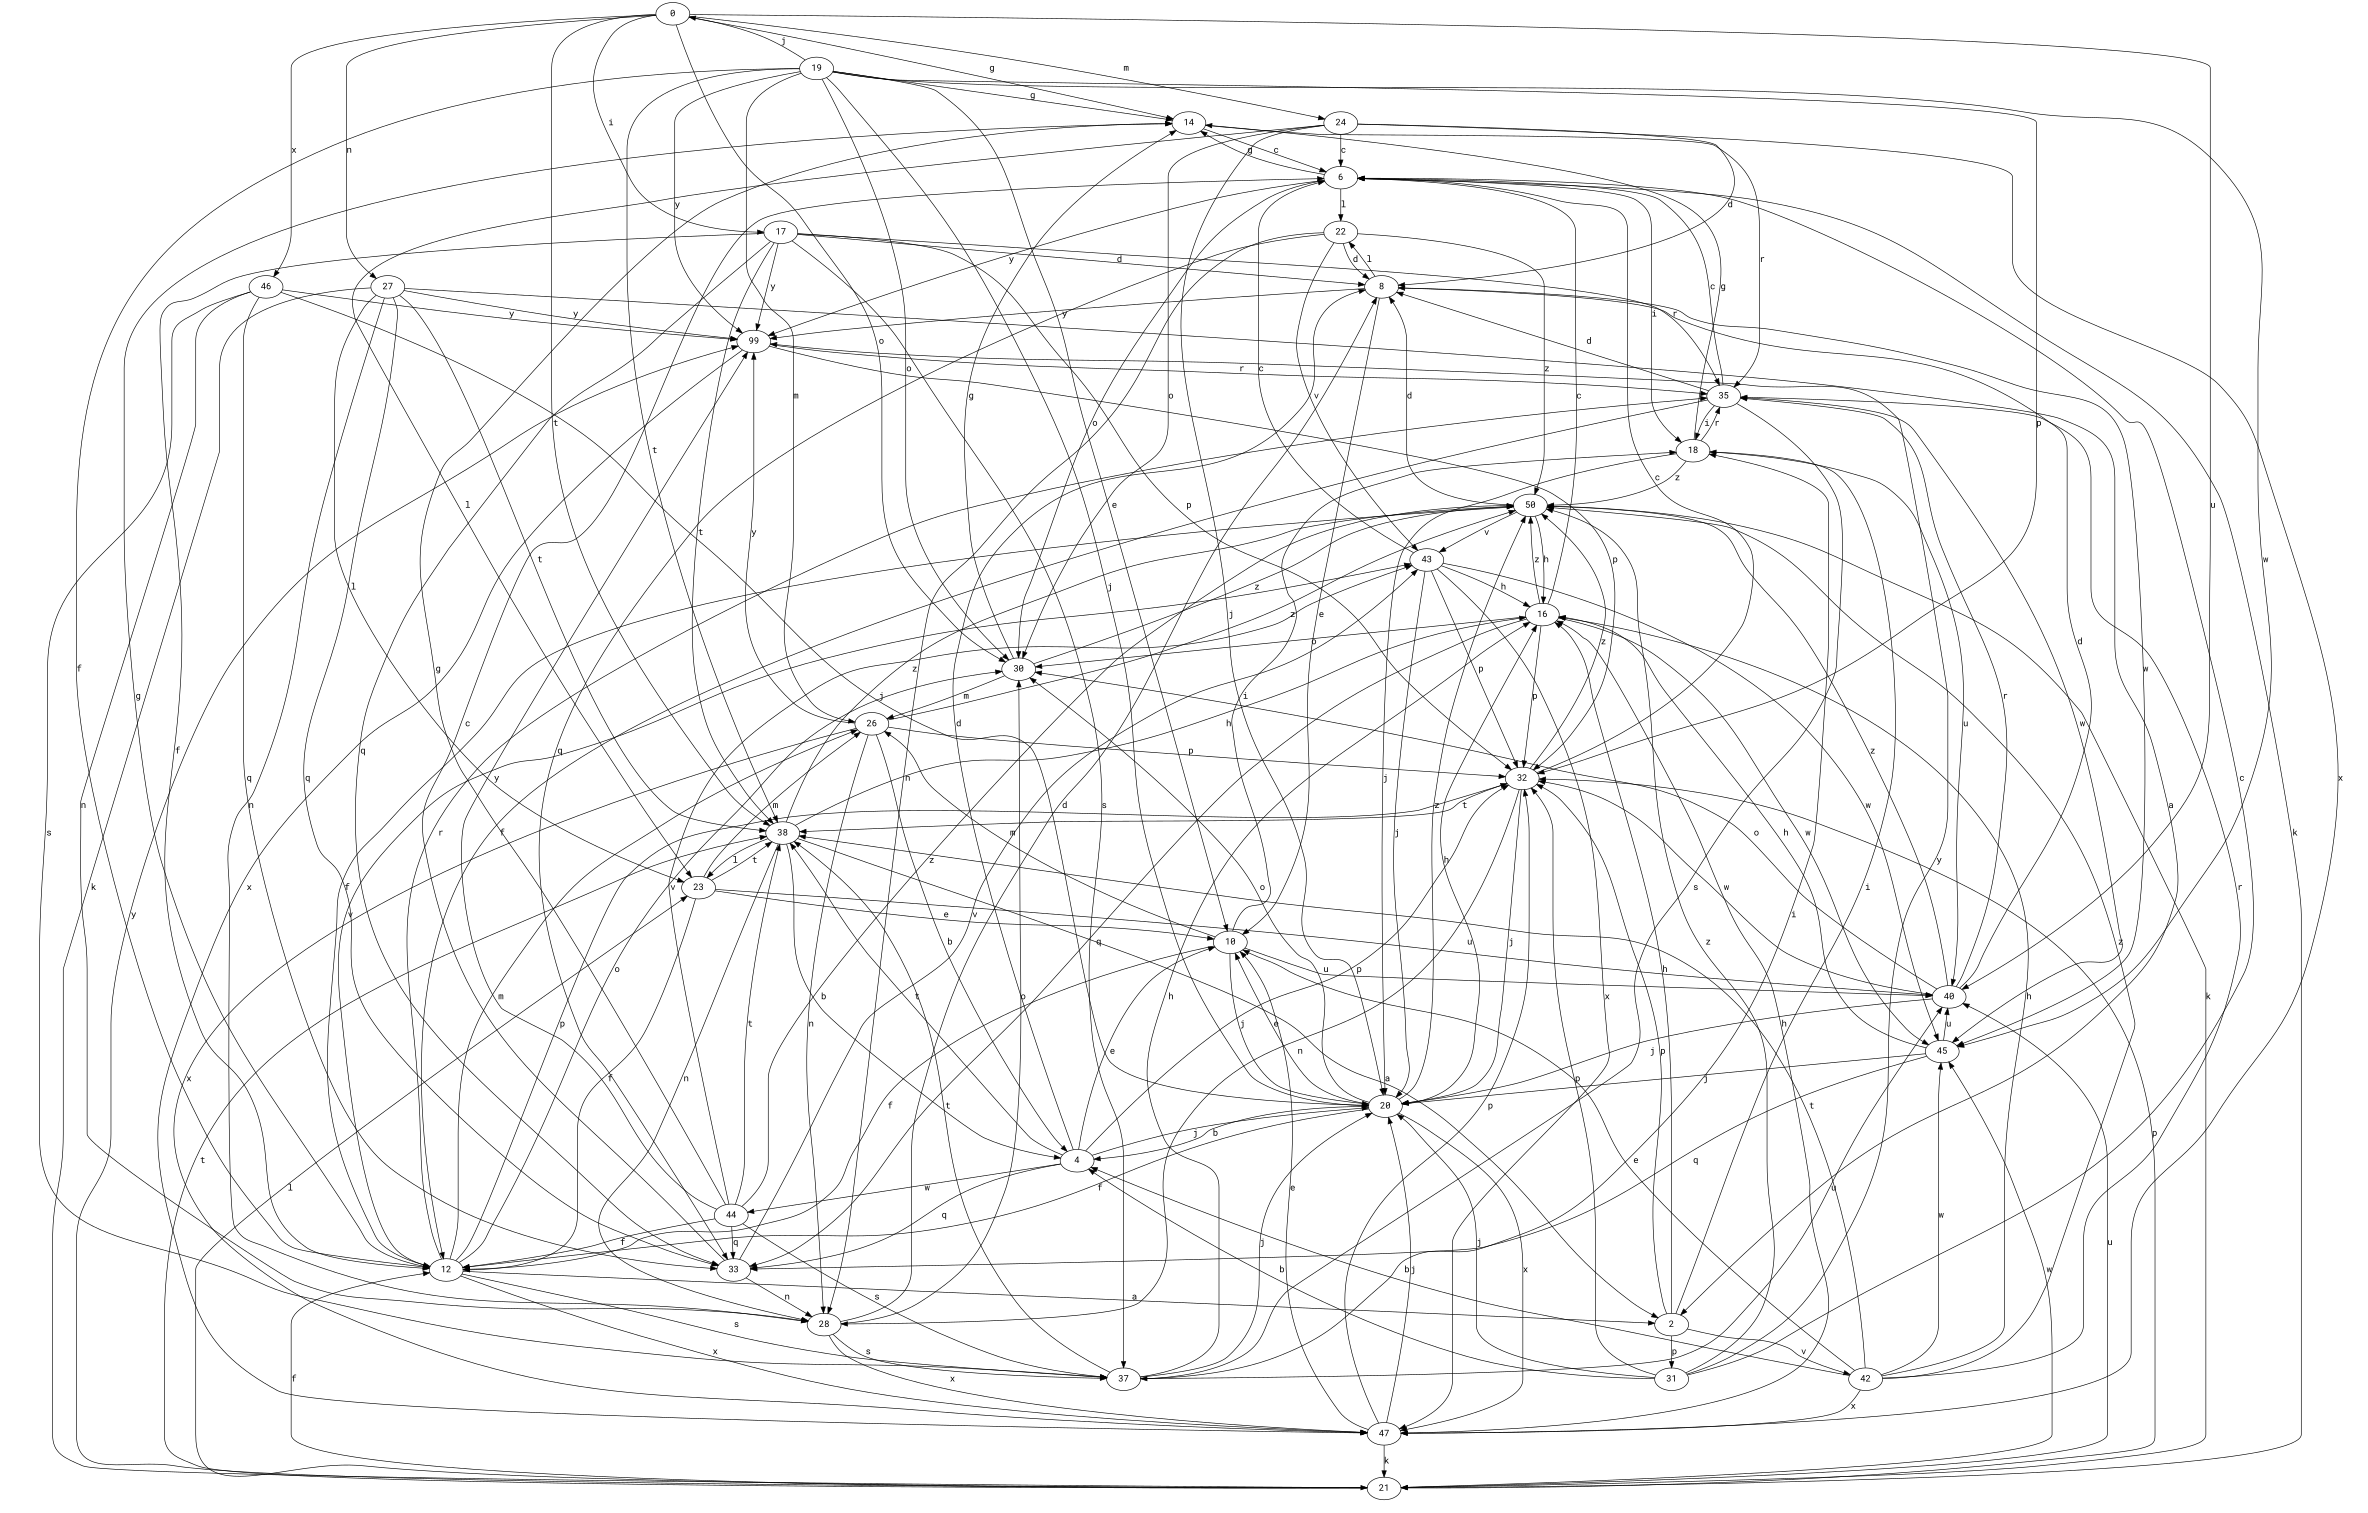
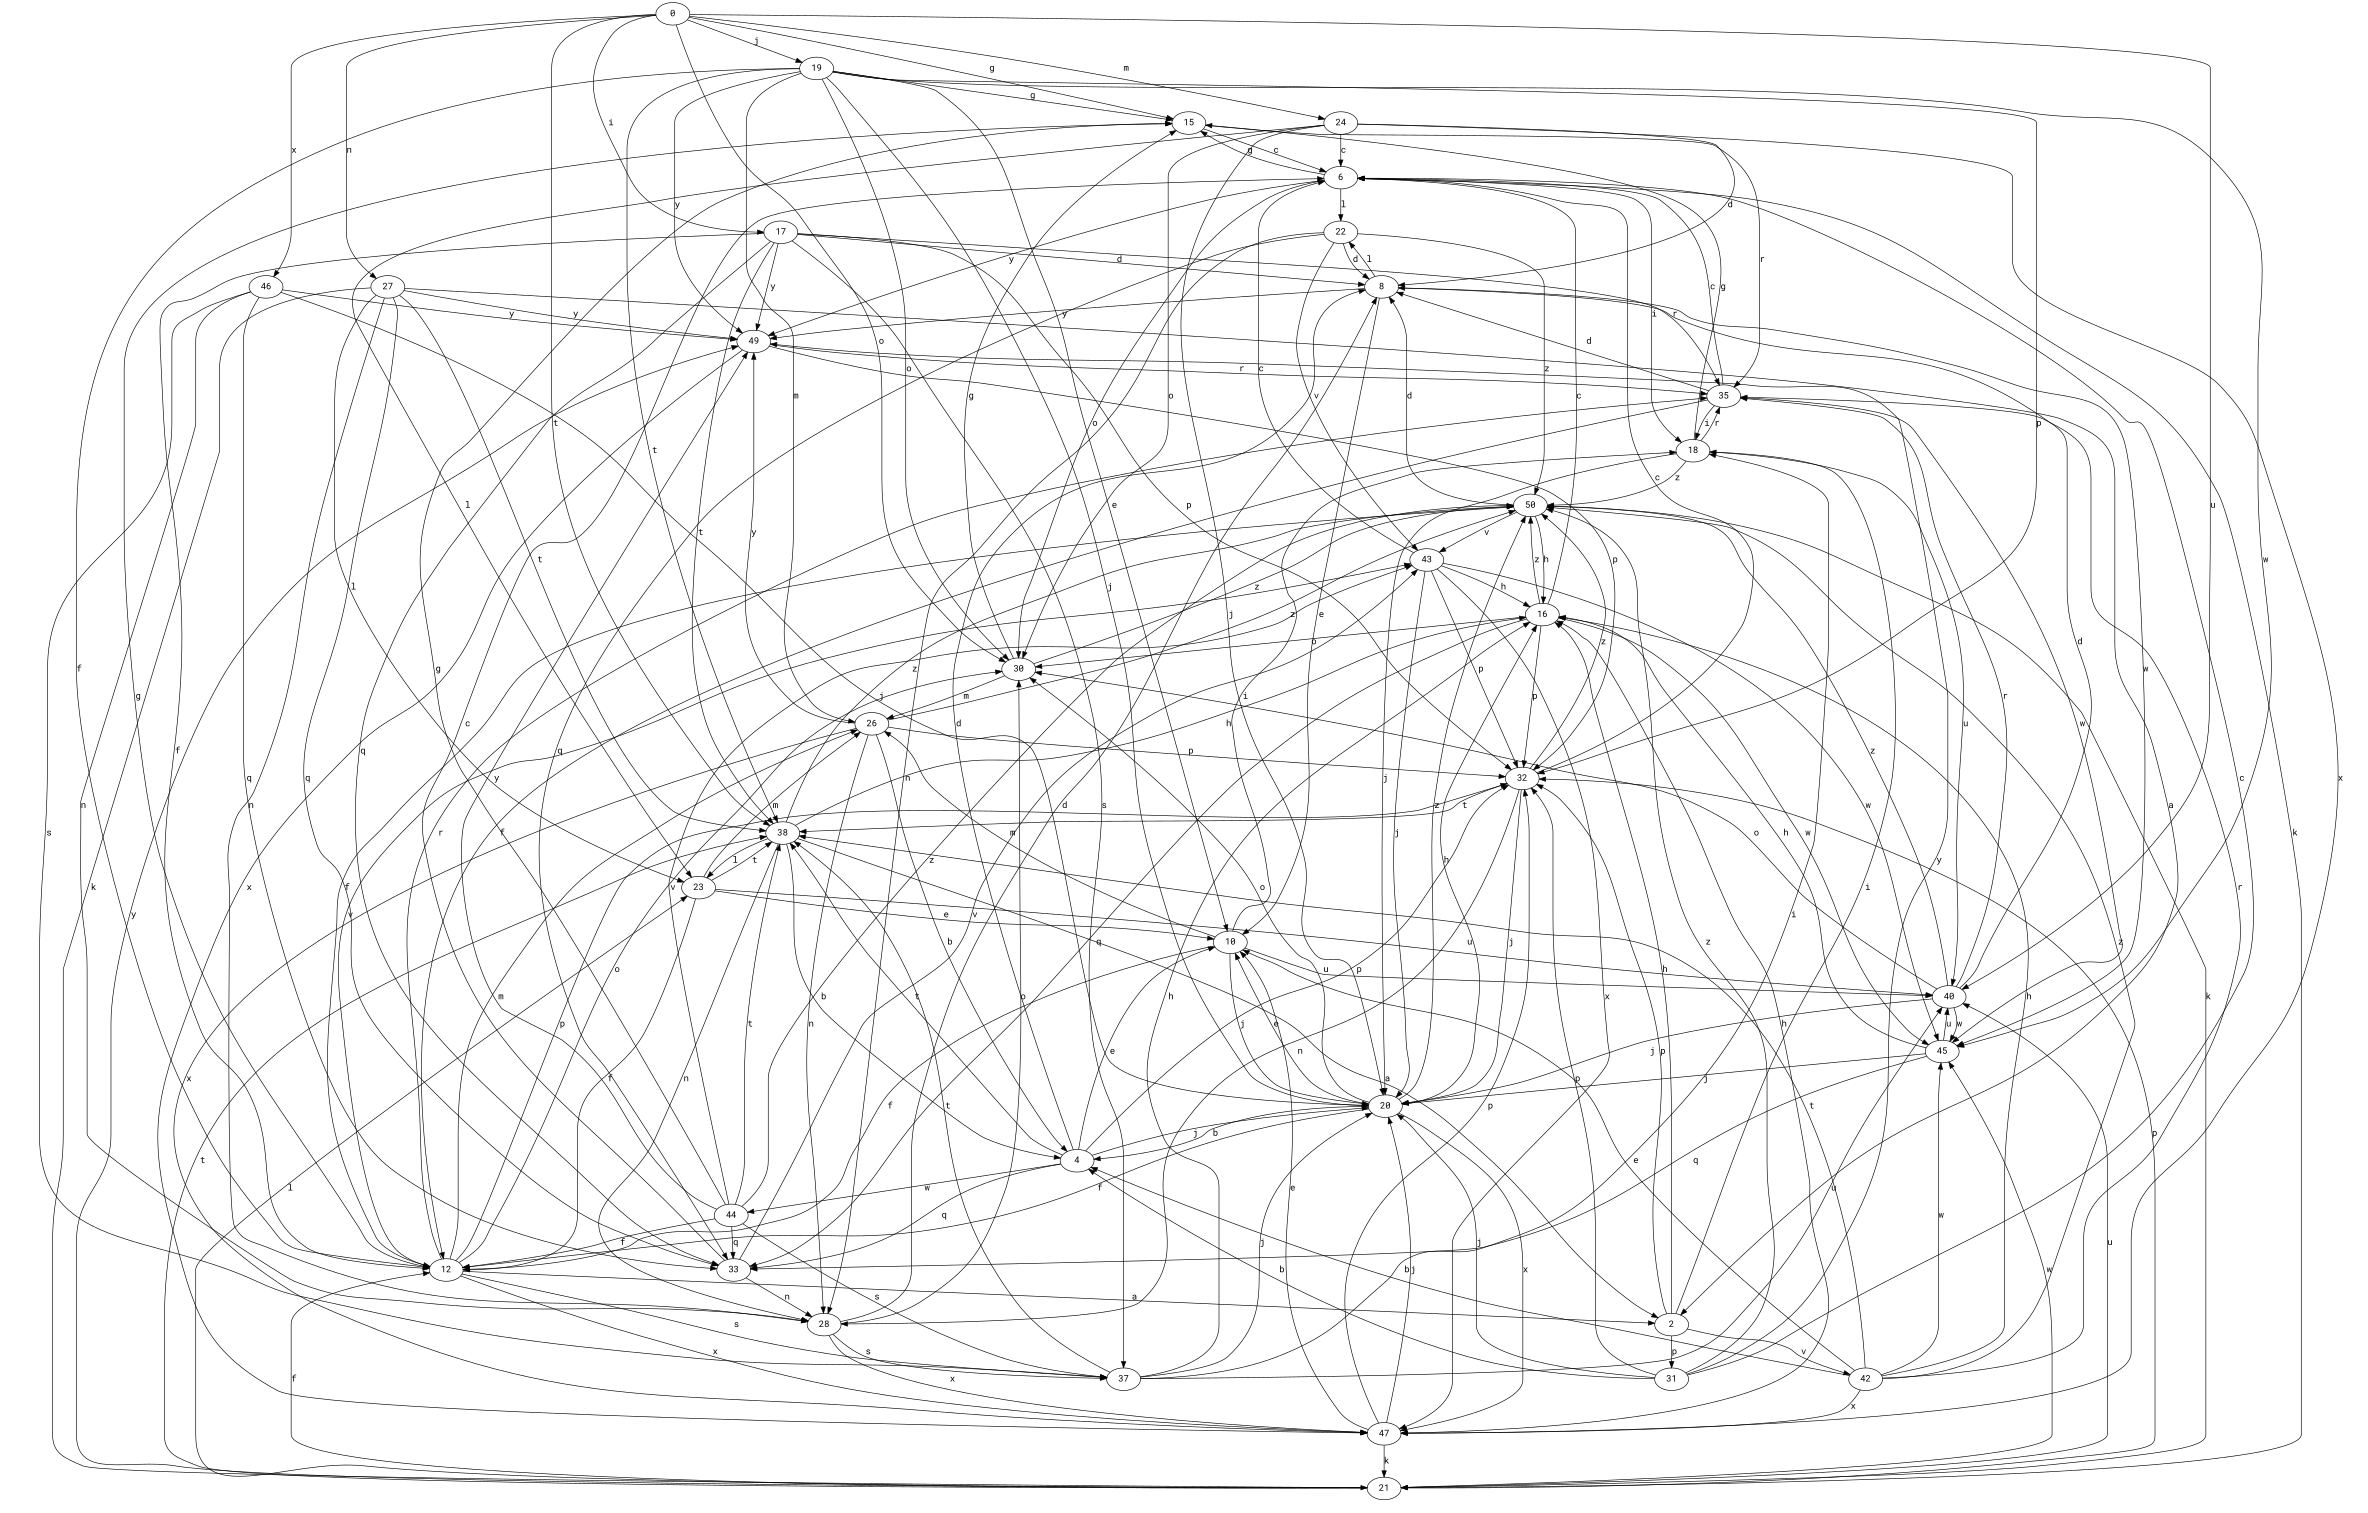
(756, 34) -> (742, 40)
(1189, 123) -> (1189, 123)
(754, 342) -> (754, 342)
(1738, 912) -> (1957, 1022)
(1636, 976) -> none
